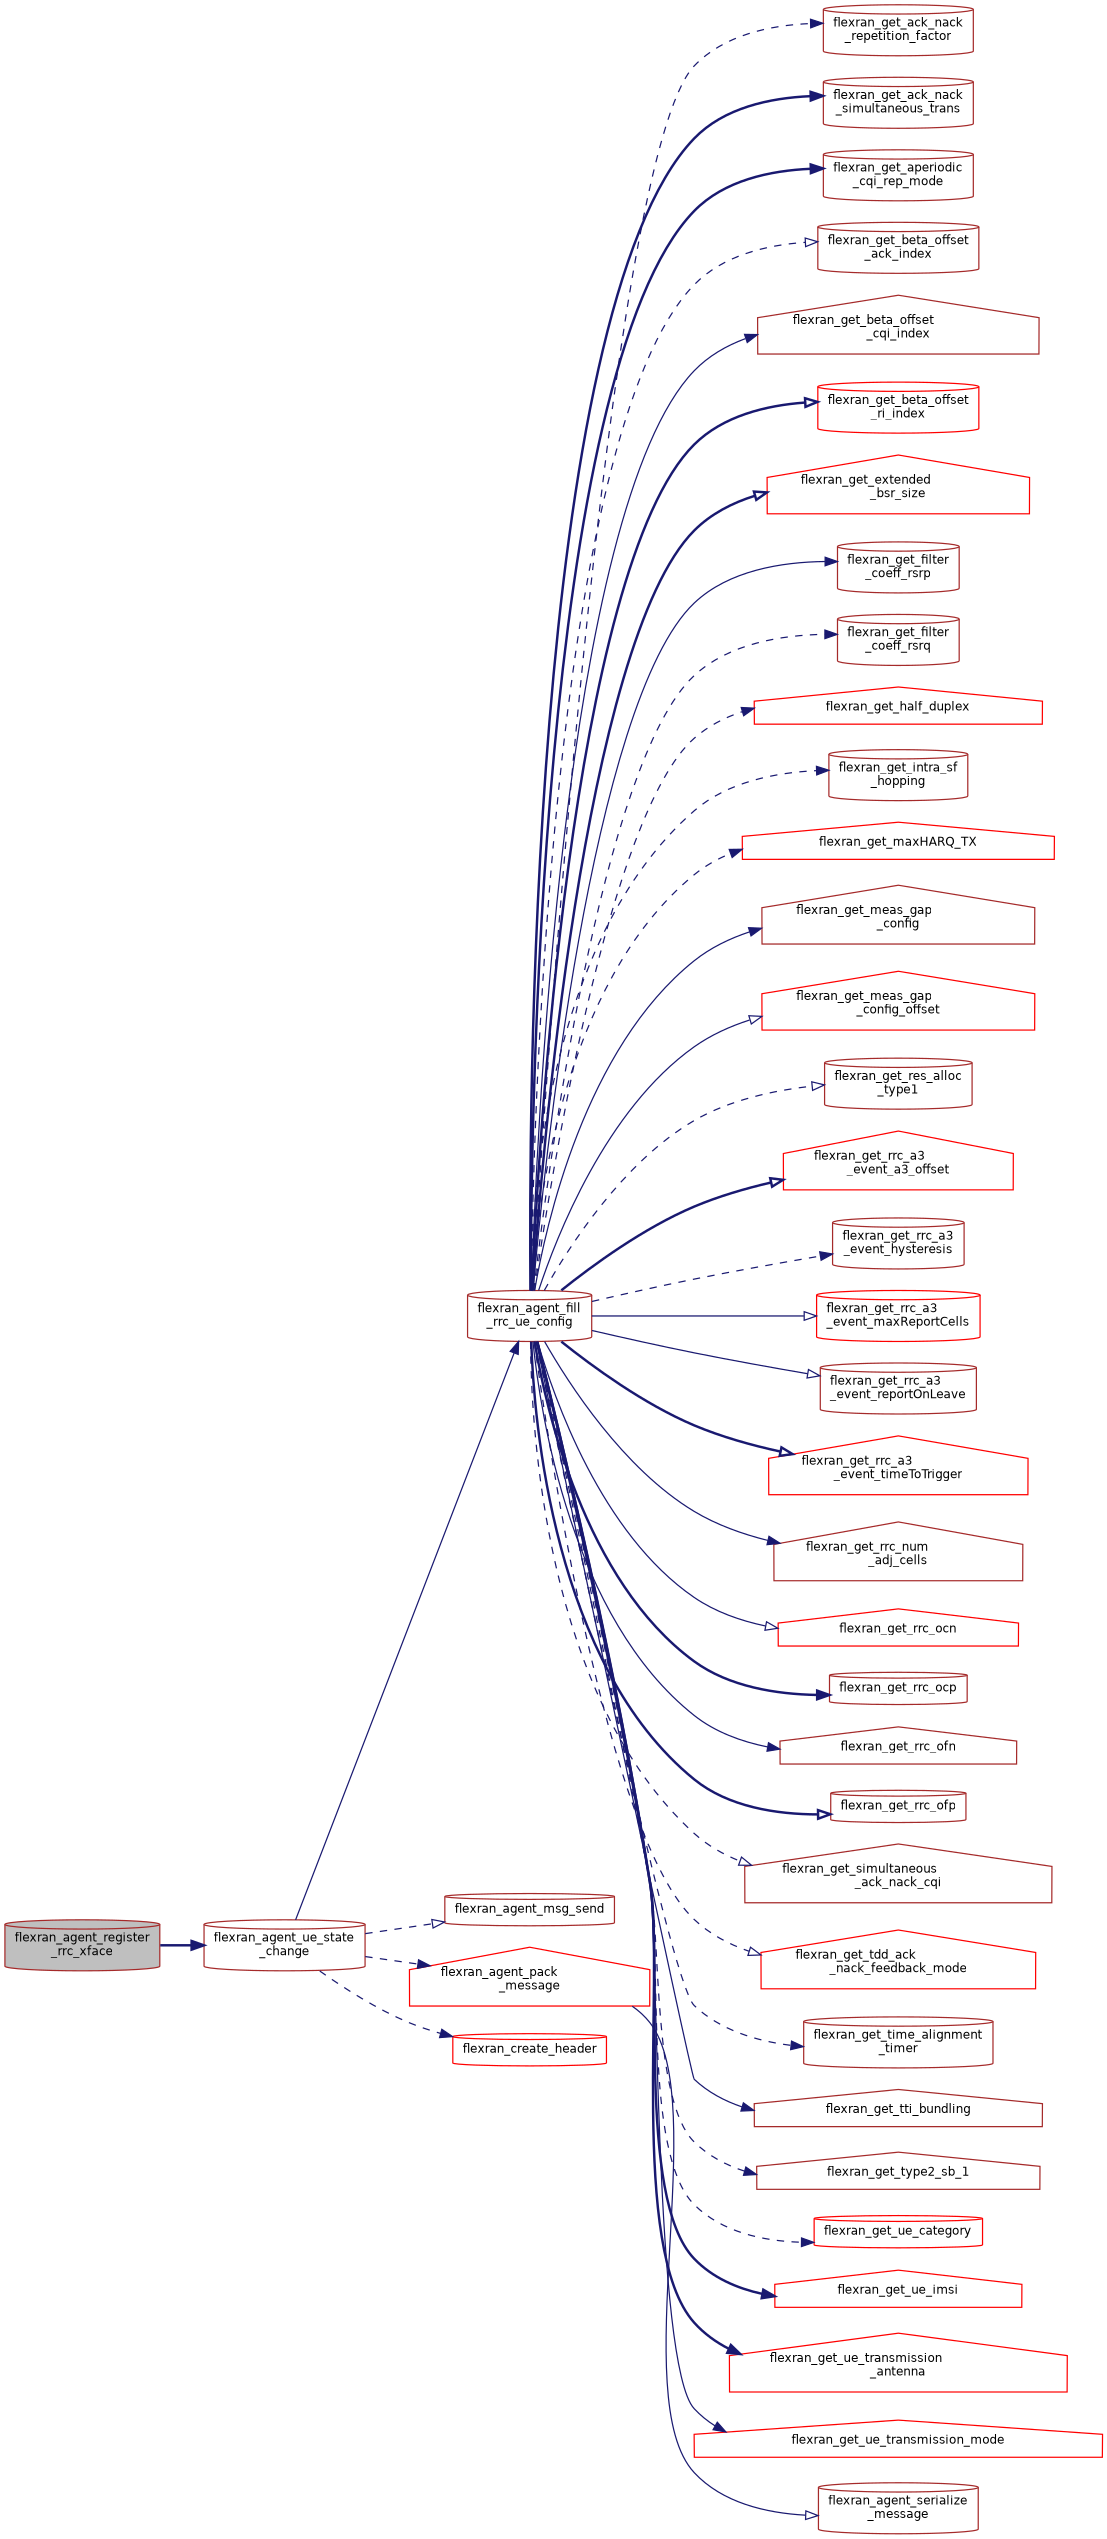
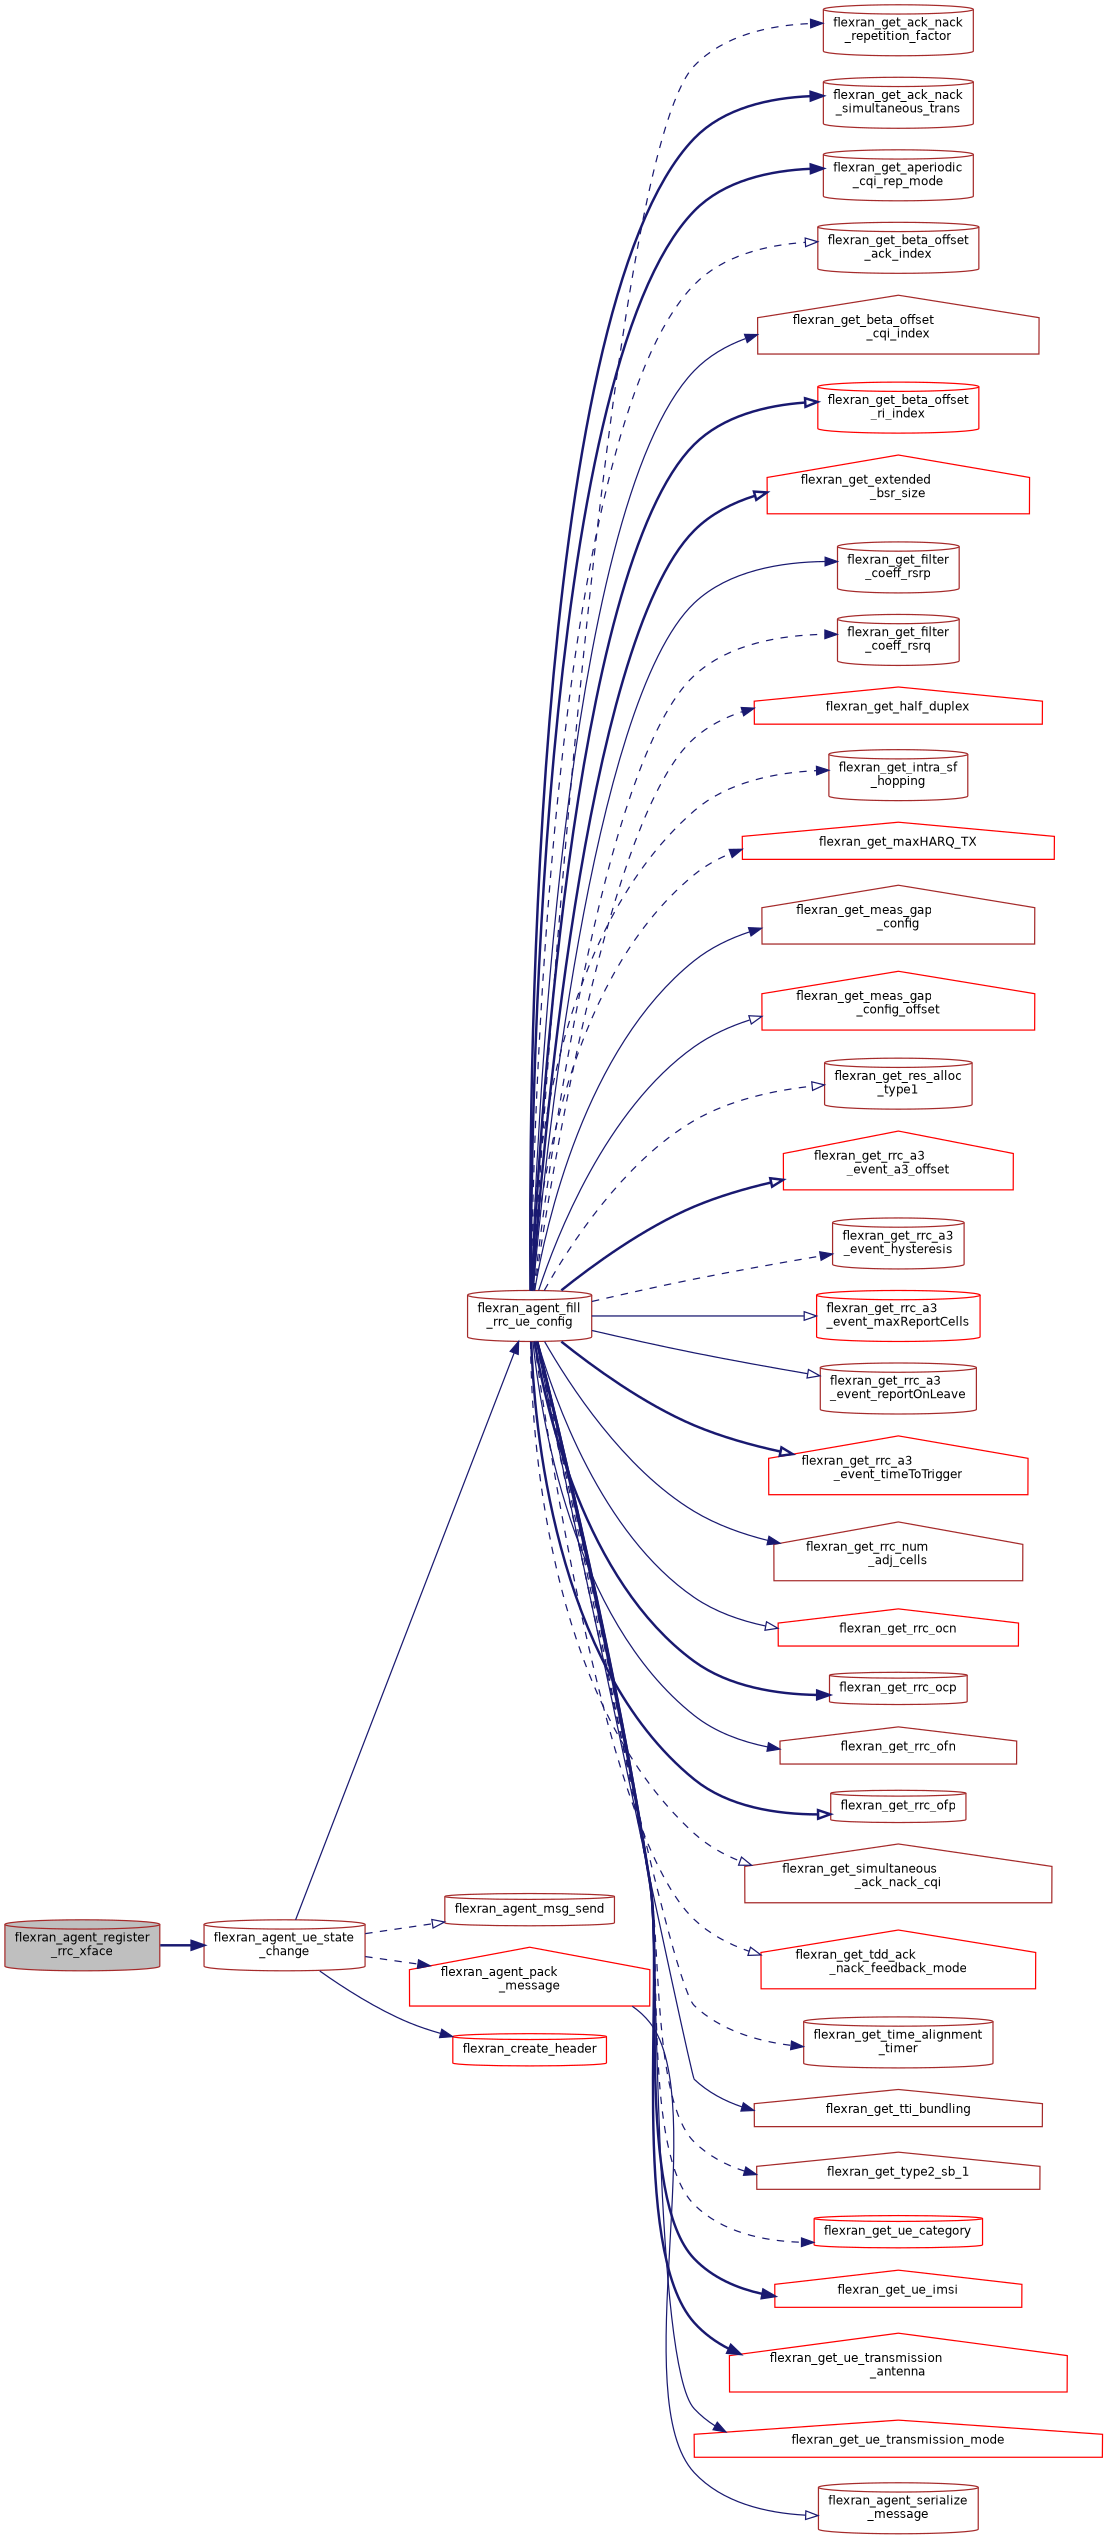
(378, 2007) -> (378, 2007)
